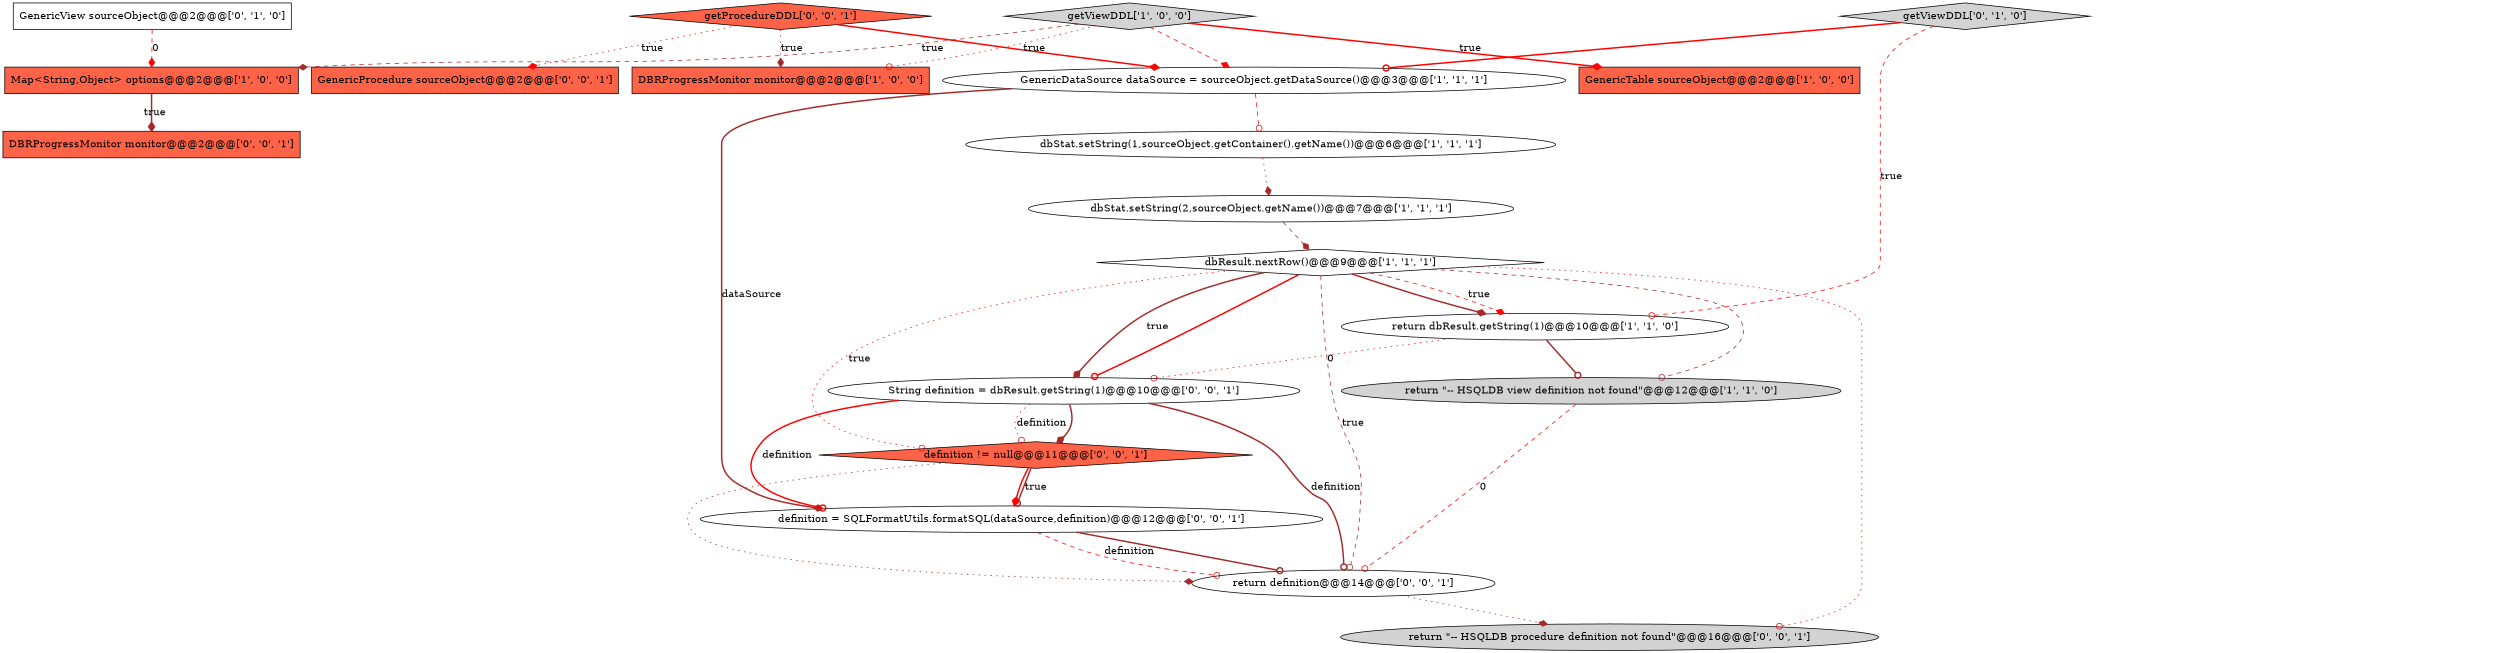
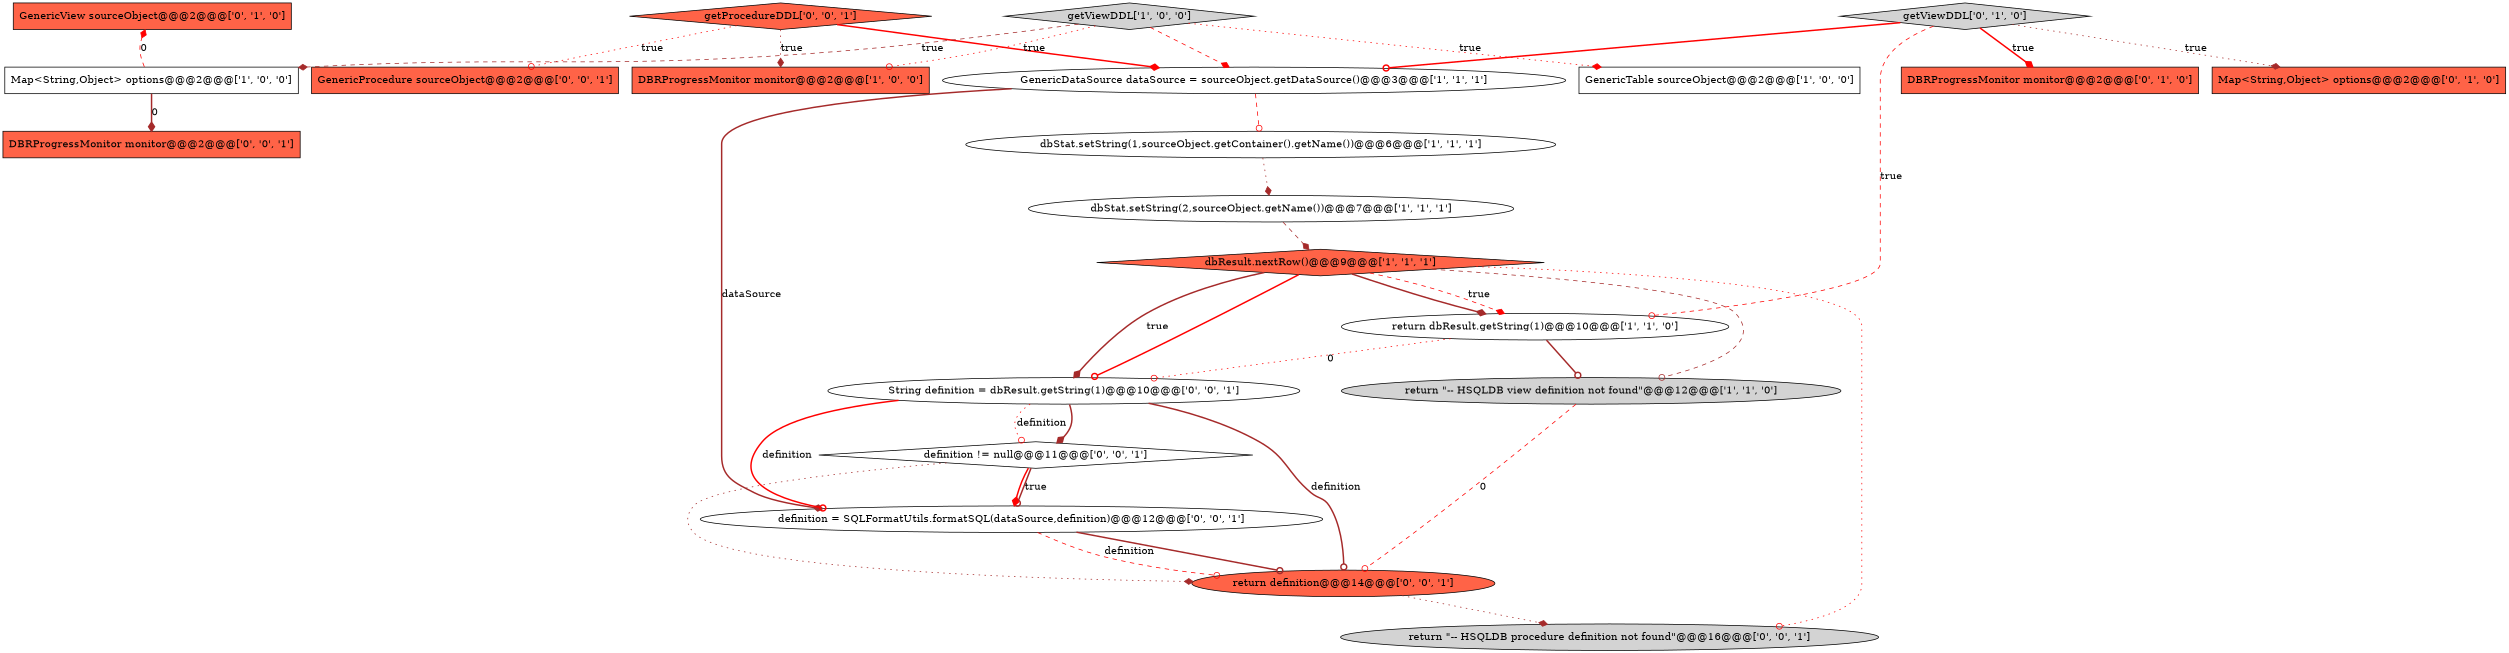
(152, 16) -> (152, 16)
(152, 44) -> (140, 53)
(1390, 45) -> (1390, 45)
(636, 46) -> (636, 46)
(152, 80) -> (152, 80)
(1719, 80) -> (1719, 80)
none -> (2050, 80)
none -> (2359, 80)
(155, 112) -> (155, 112)
(1320, 263) -> (1320, 263)
(946, 317) -> none
(1340, 422) -> none
(1036, 455) -> (1036, 455)
(1343, 583) -> (1343, 583)
